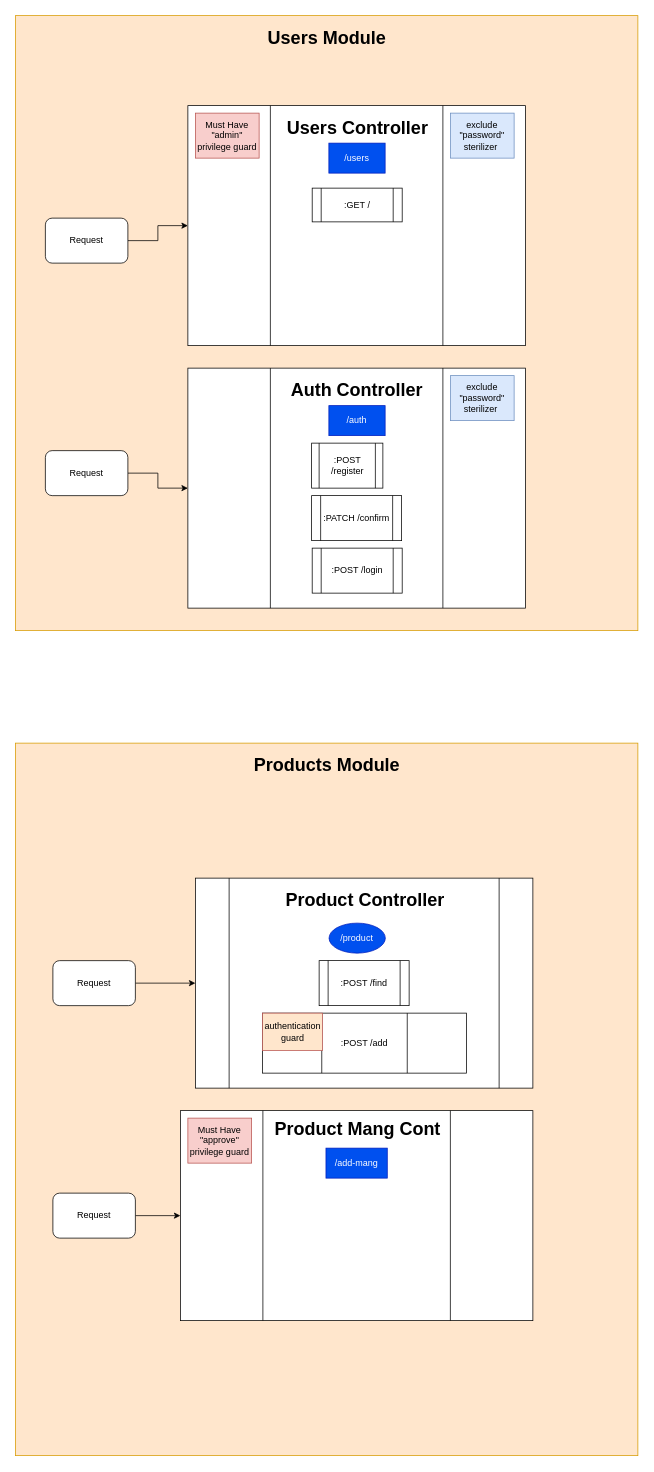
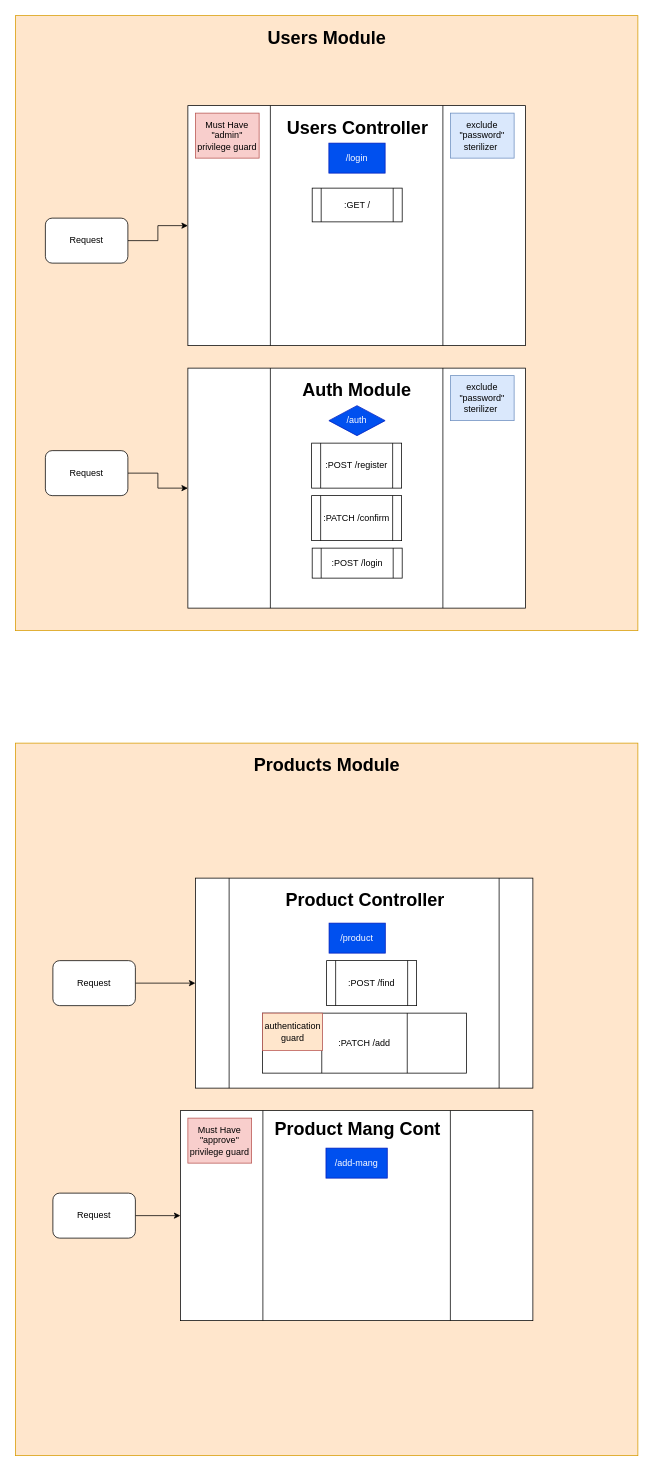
(357, 158) -> (357, 158)
(357, 390) -> (357, 390)
(357, 420) -> (357, 420)
(347, 465) -> (357, 465)
(357, 570) -> (357, 563)
(357, 938) -> (357, 938)
(364, 983) -> (372, 983)
(365, 1043) -> (365, 1043)
